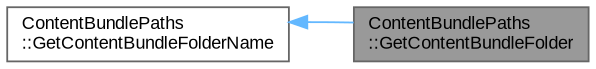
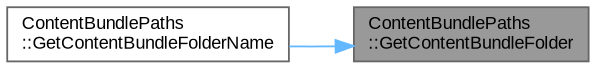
(331, 22) -> (312, 46)
